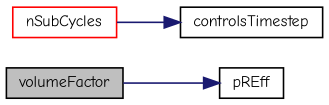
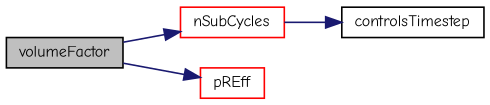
none -> (144, 38)
(252, 83) -> (232, 83)
